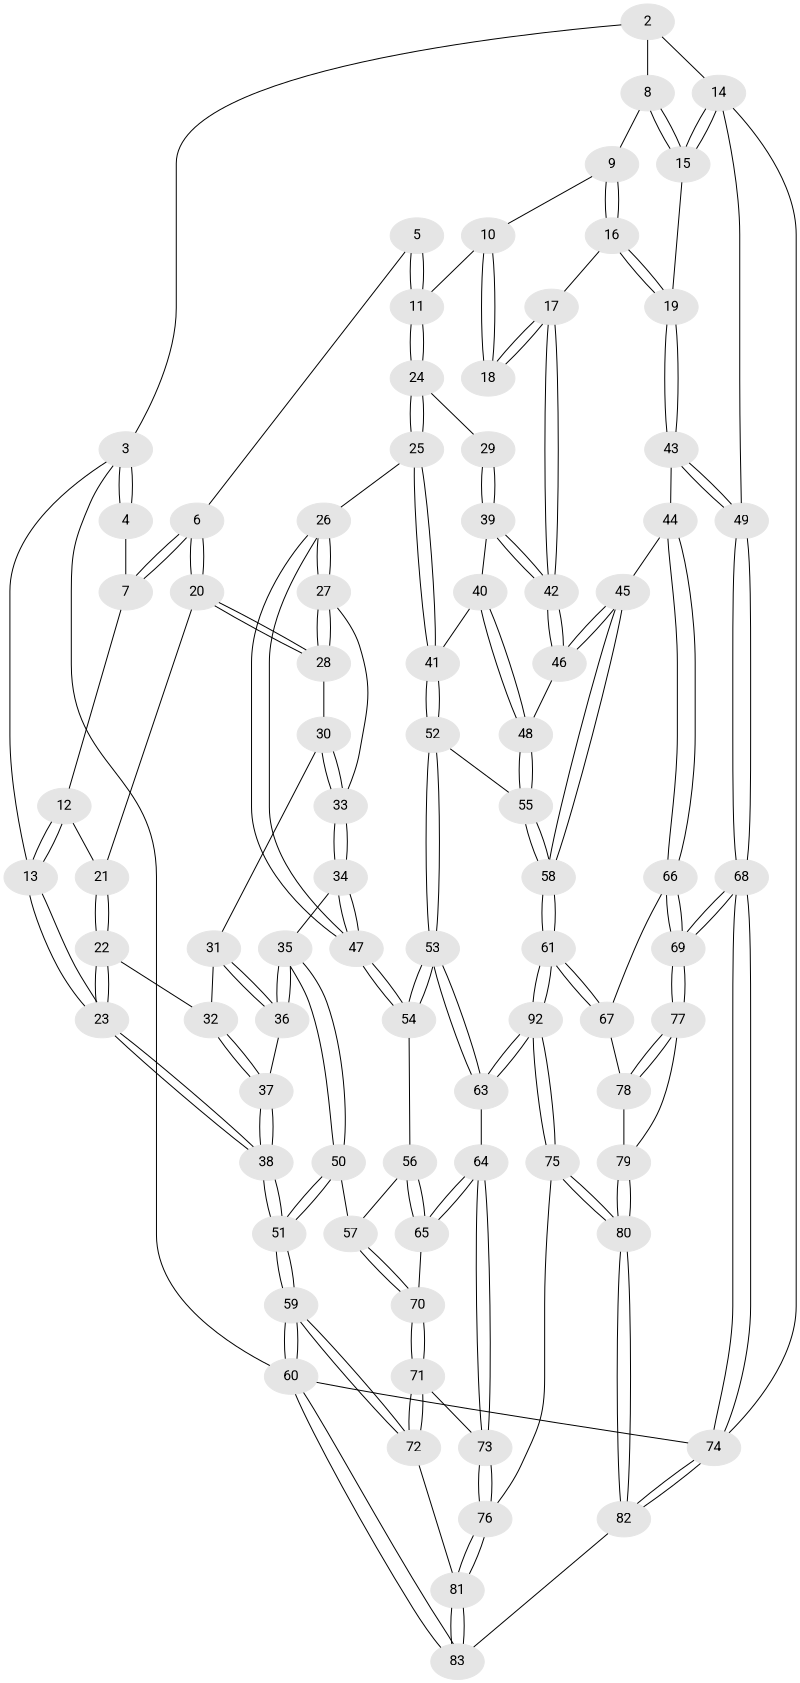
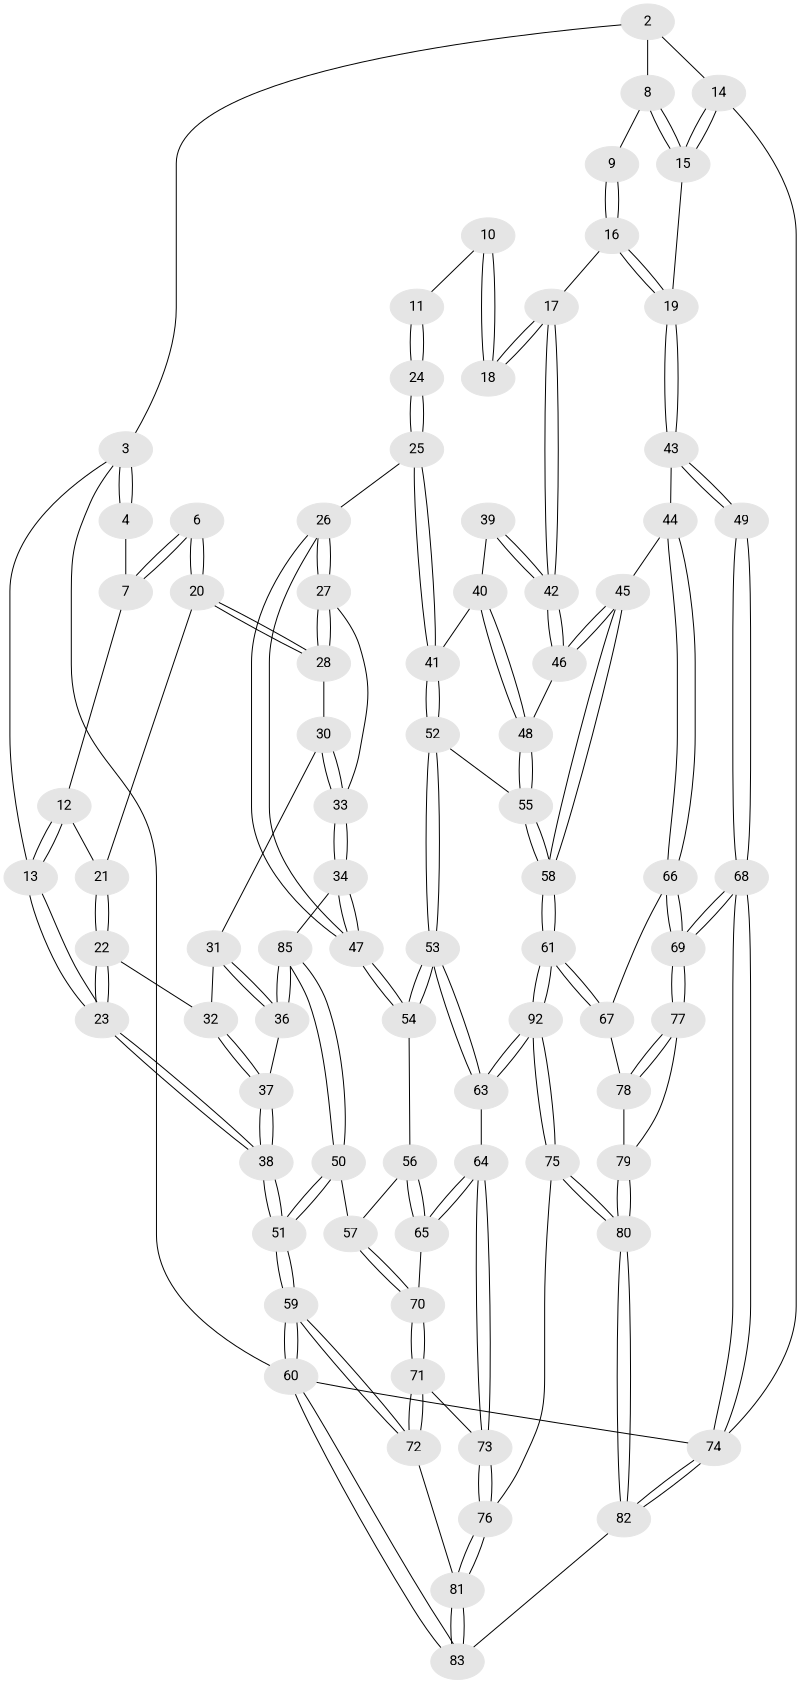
(550, 200) -> none
(417, 236) -> none
(740, 306) -> none
(488, 450) -> none
(285, 949) -> (285, 949)
